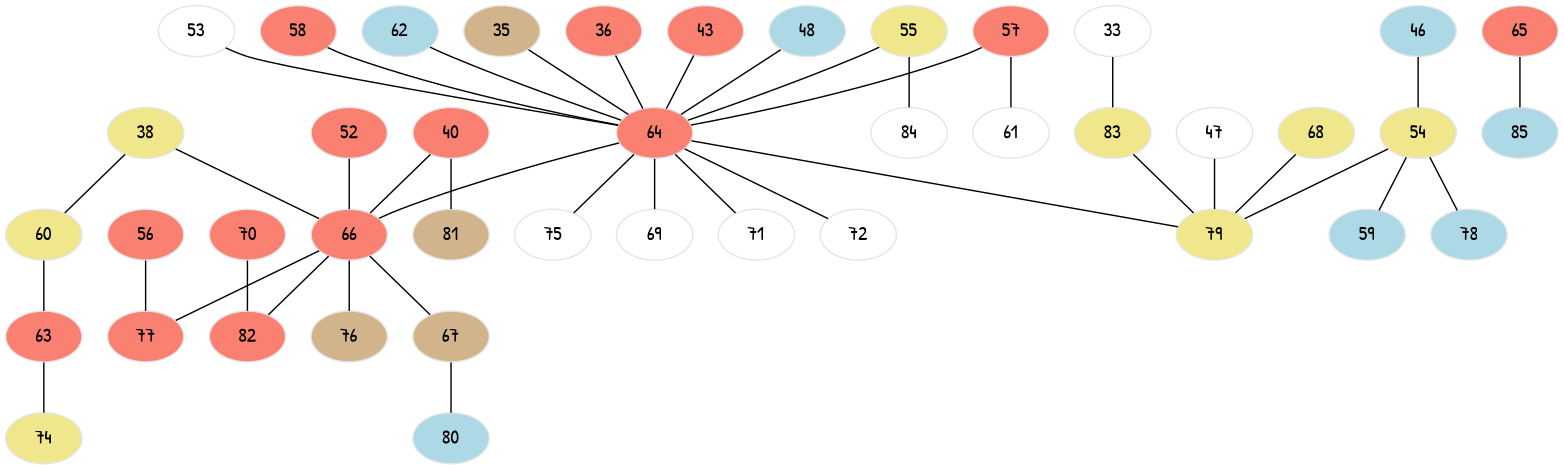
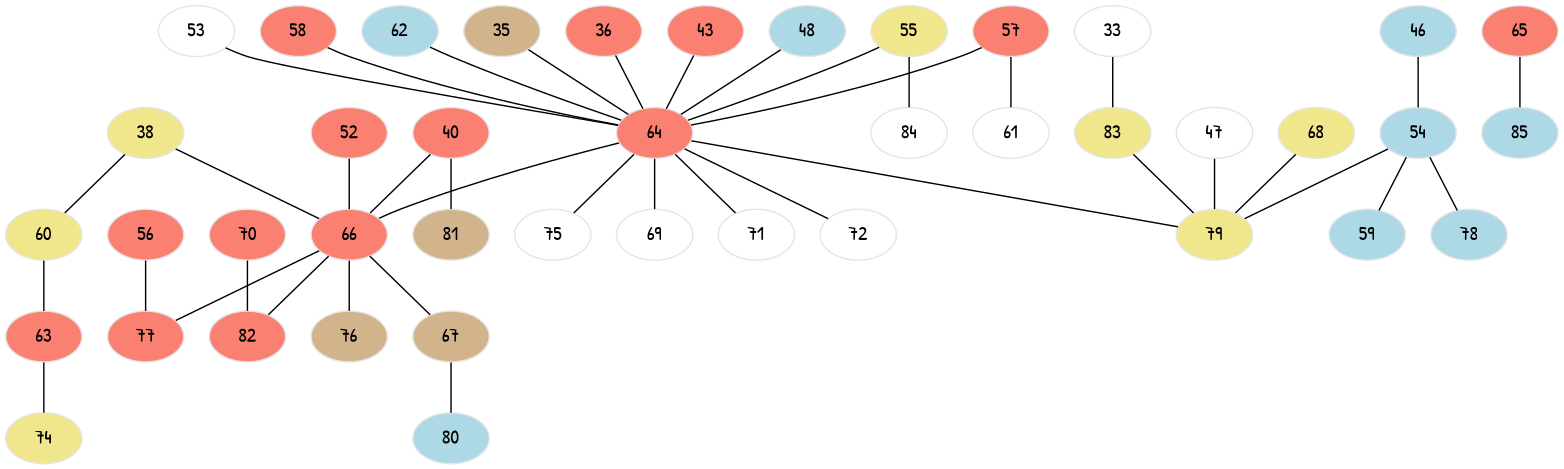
(1418, 133) -> (1418, 133)
